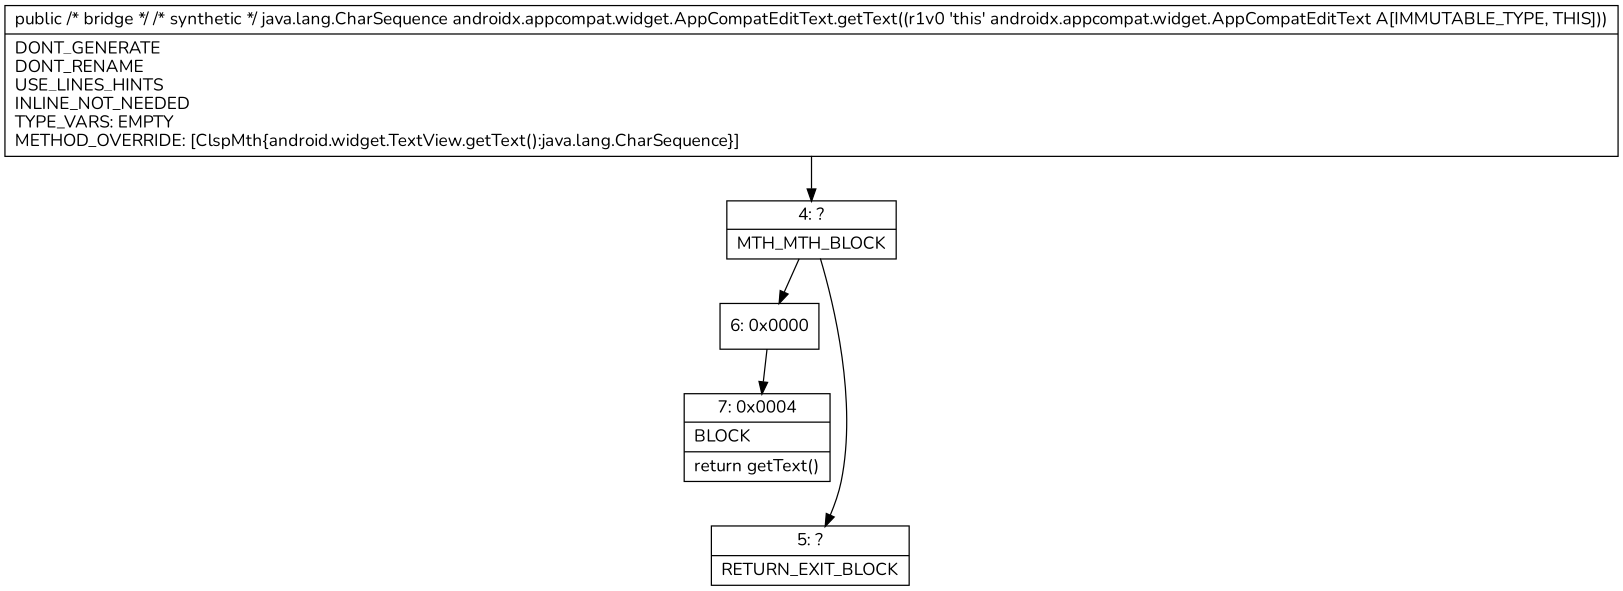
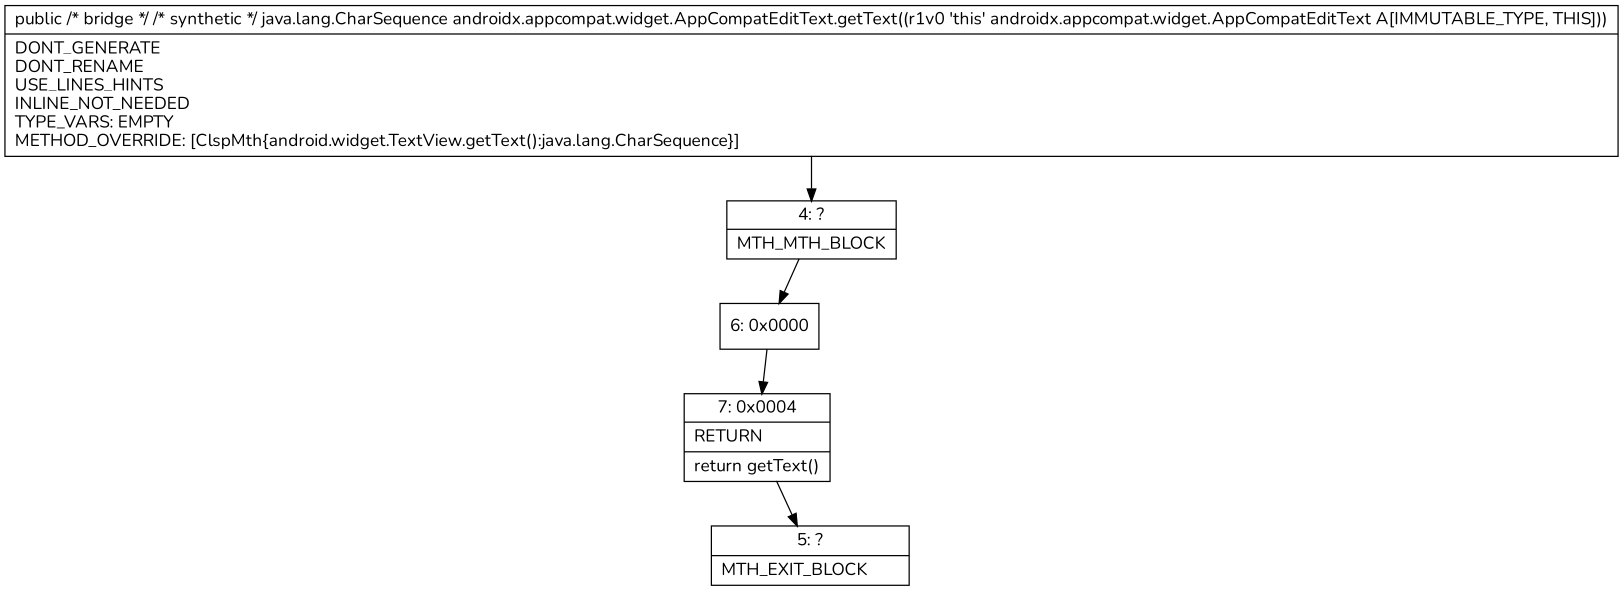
(845, 386) -> (784, 498)
(723, 436) -> (729, 436)
(810, 570) -> (795, 570)
